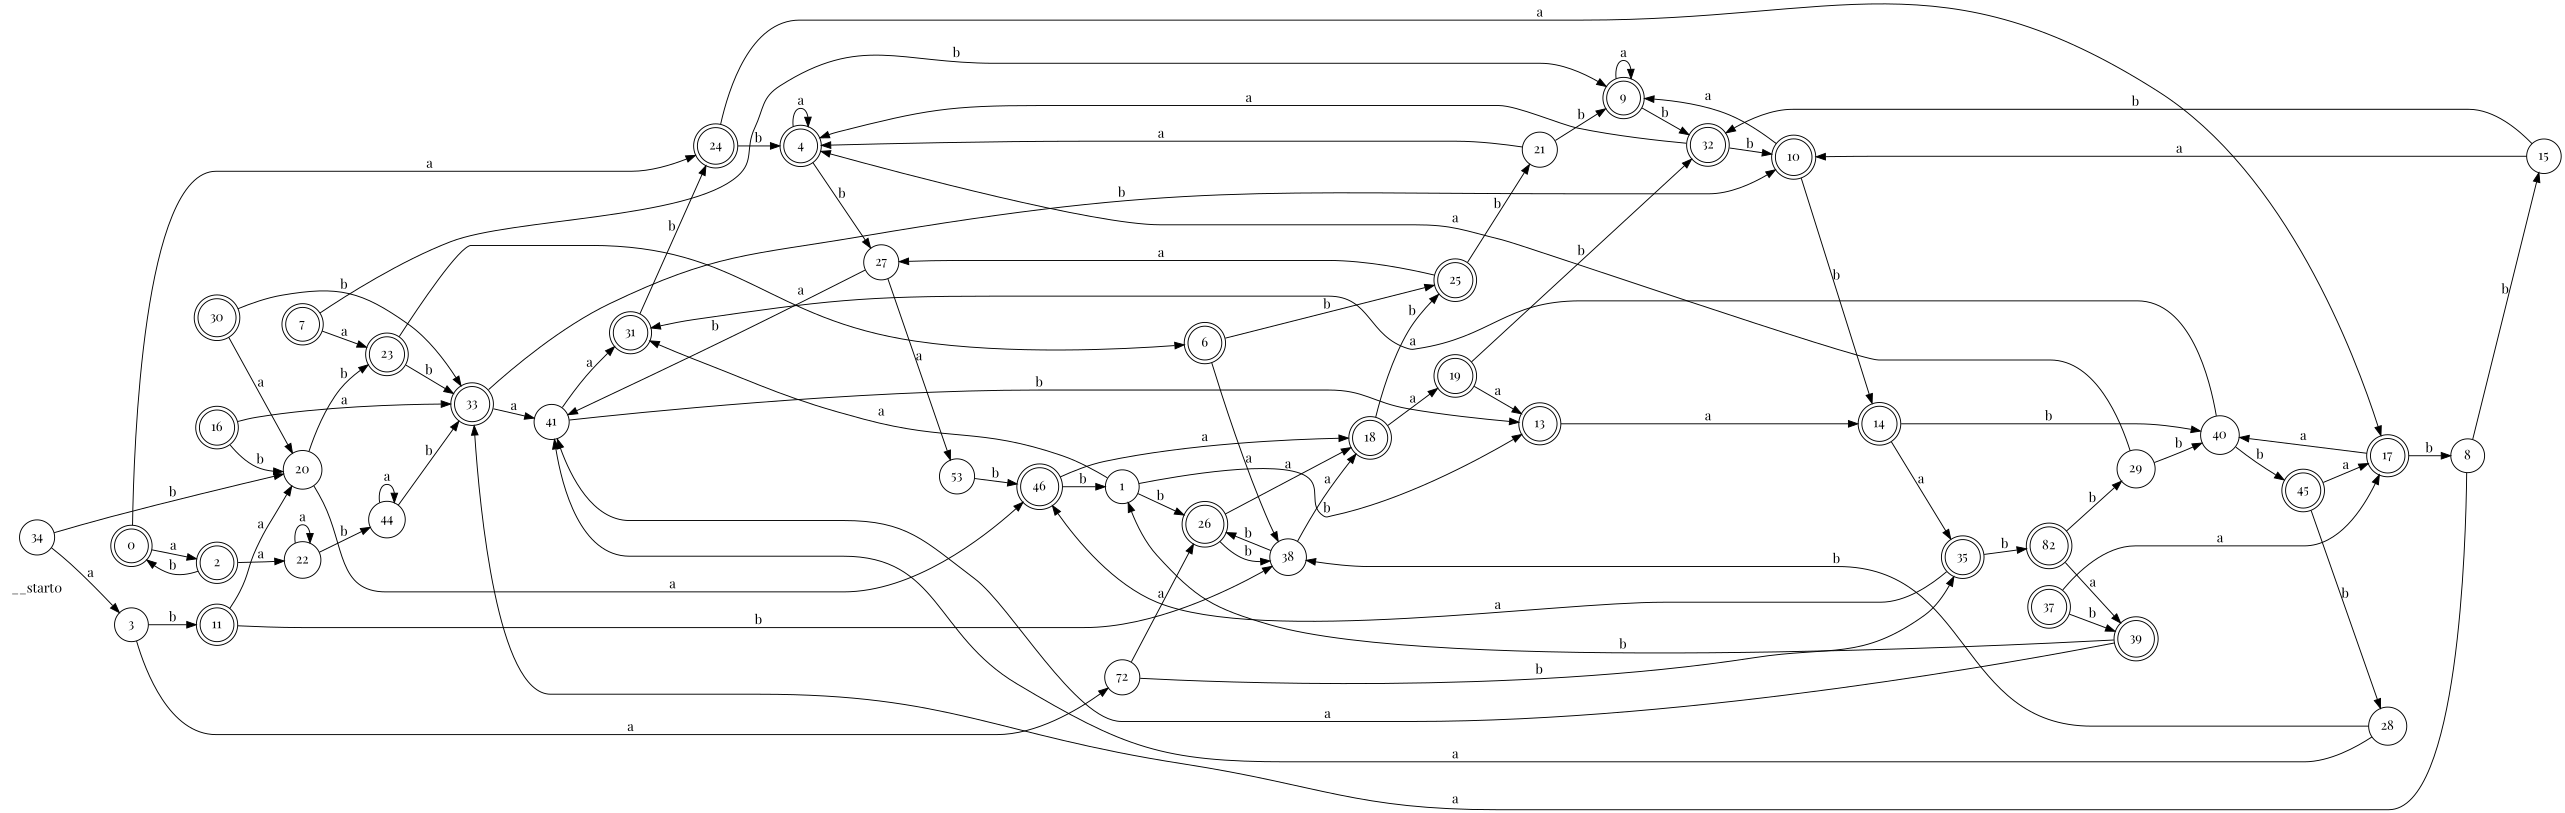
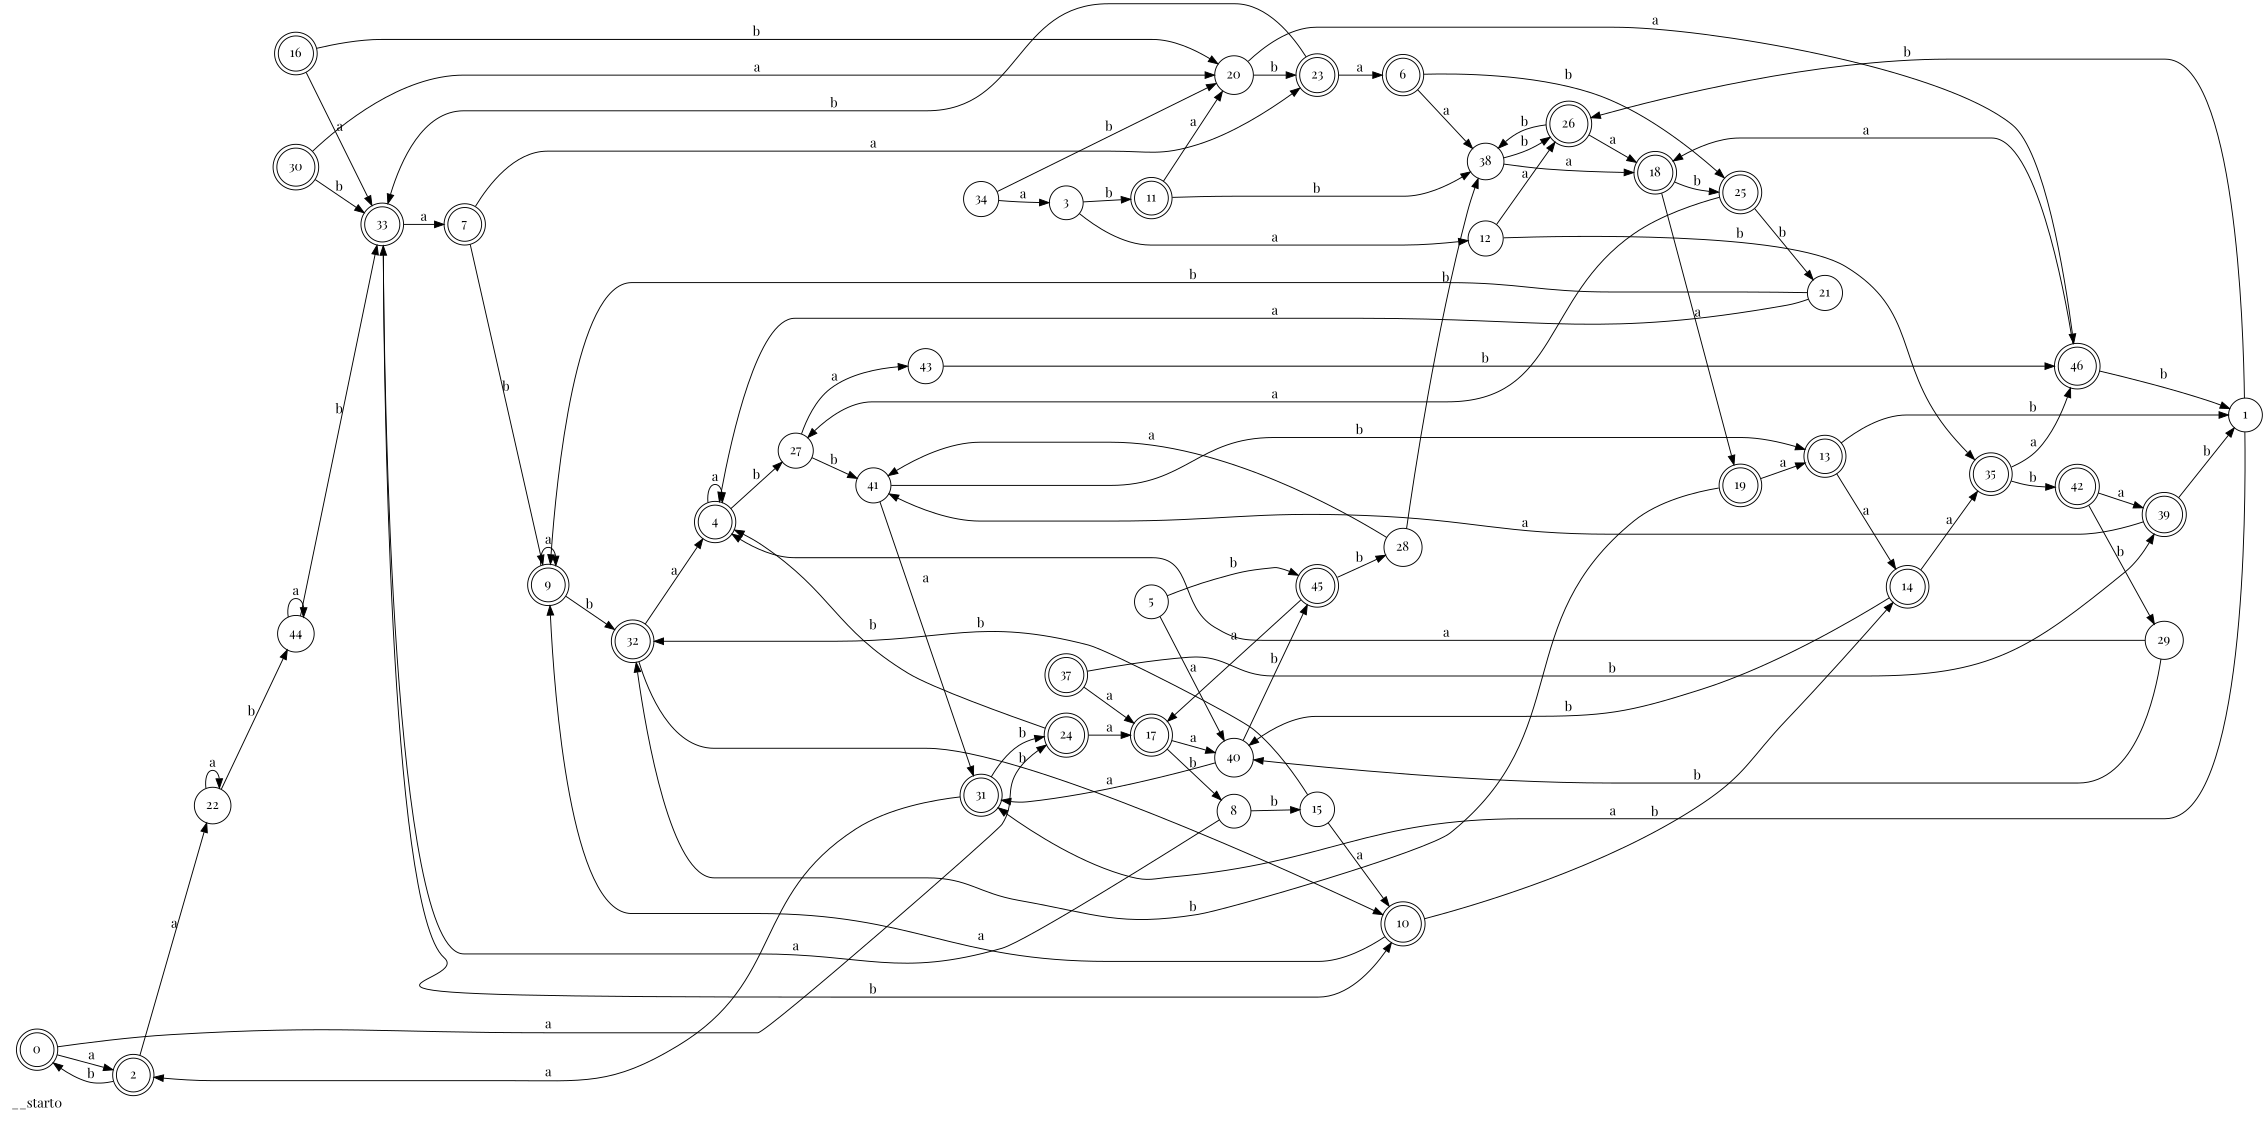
(509, 412) -> (419, 224)
(957, 476) -> (926, 366)
(1320, 513) -> (2027, 415)
(2049, 546) -> (2077, 486)
none -> (1151, 602)
(1122, 677) -> (1486, 238)
none -> (621, 1073)
